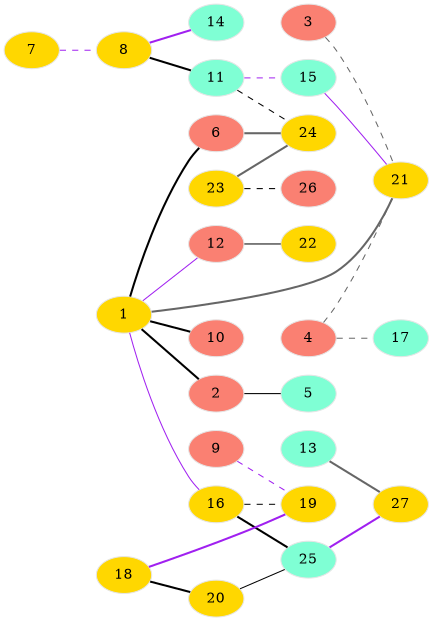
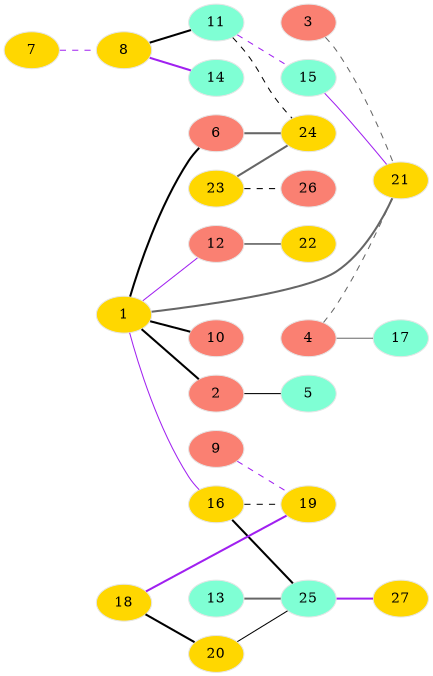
(355, 338) -> (355, 338)
(355, 477) -> (263, 599)
